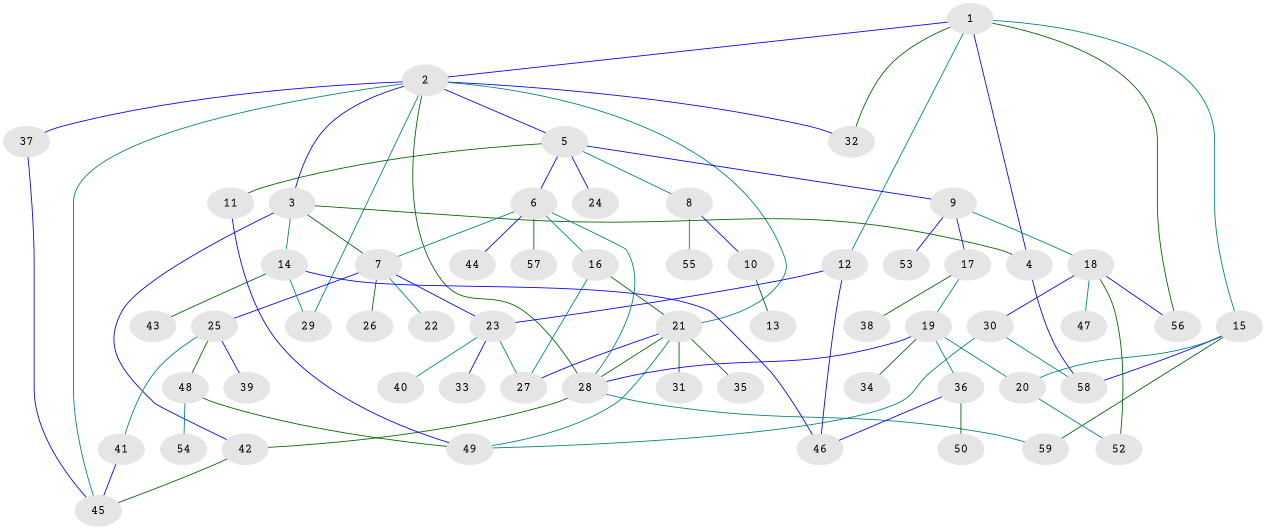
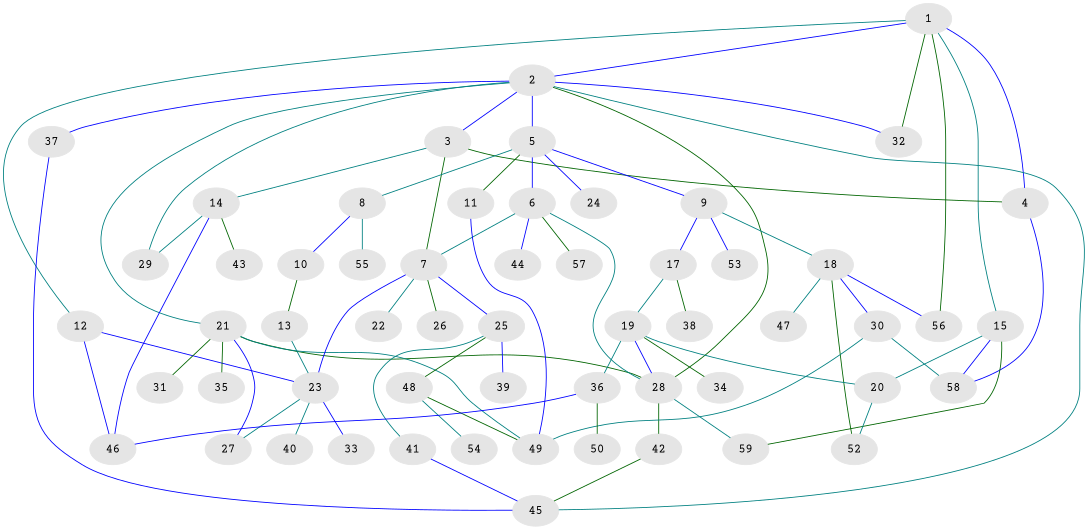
(595, 265) -> none
(121, 314) -> none
none -> (300, 357)
